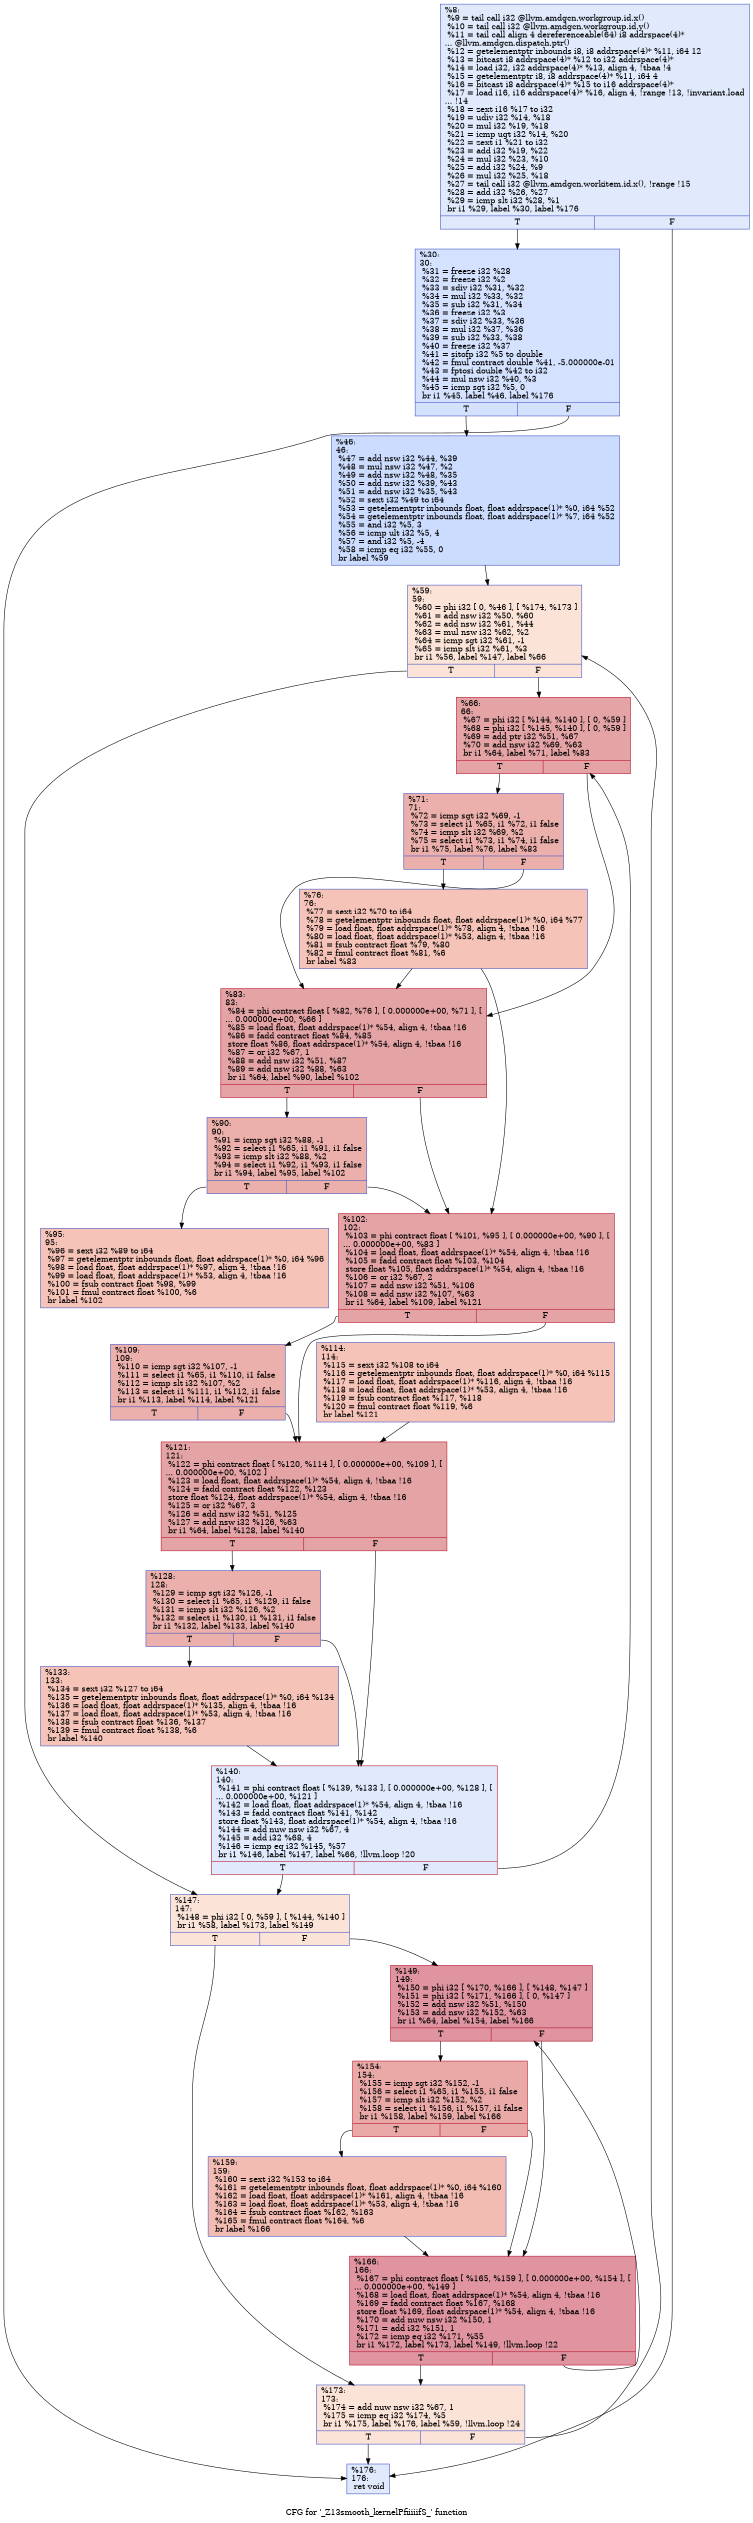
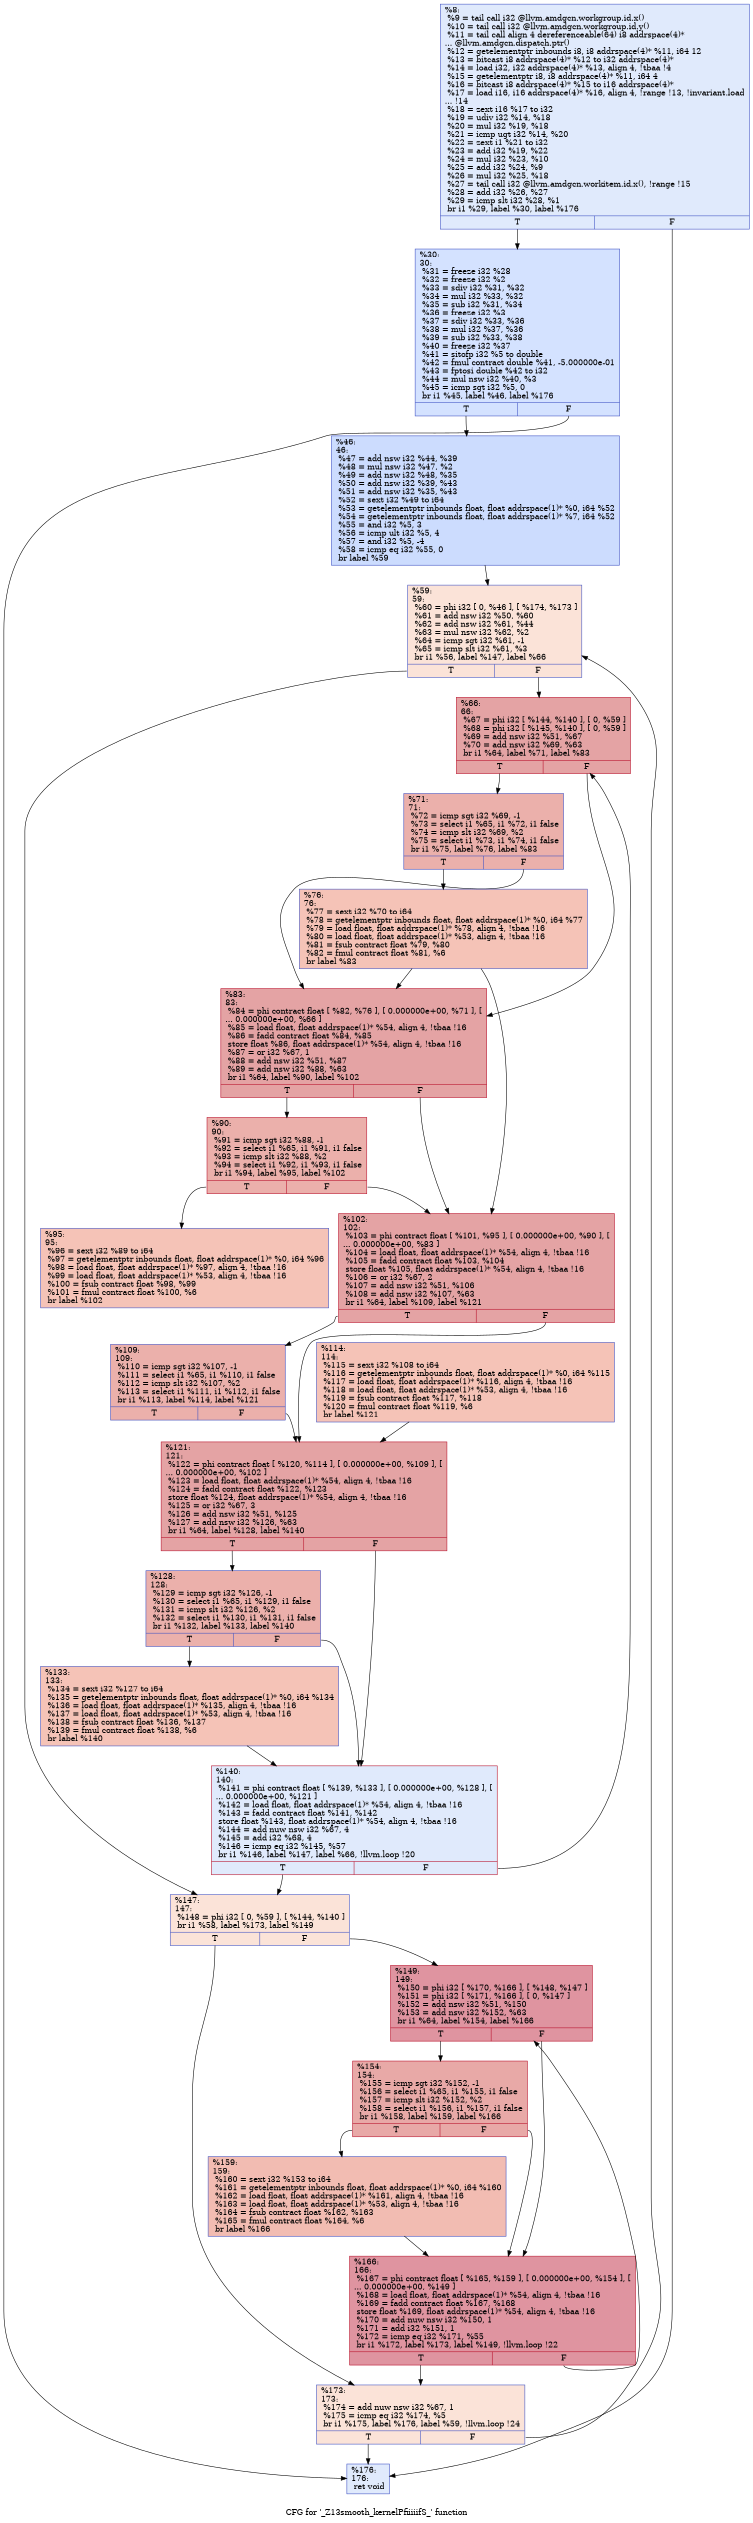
(520, 737) -> (522, 737)
(287, 1156) -> (287, 1156)
